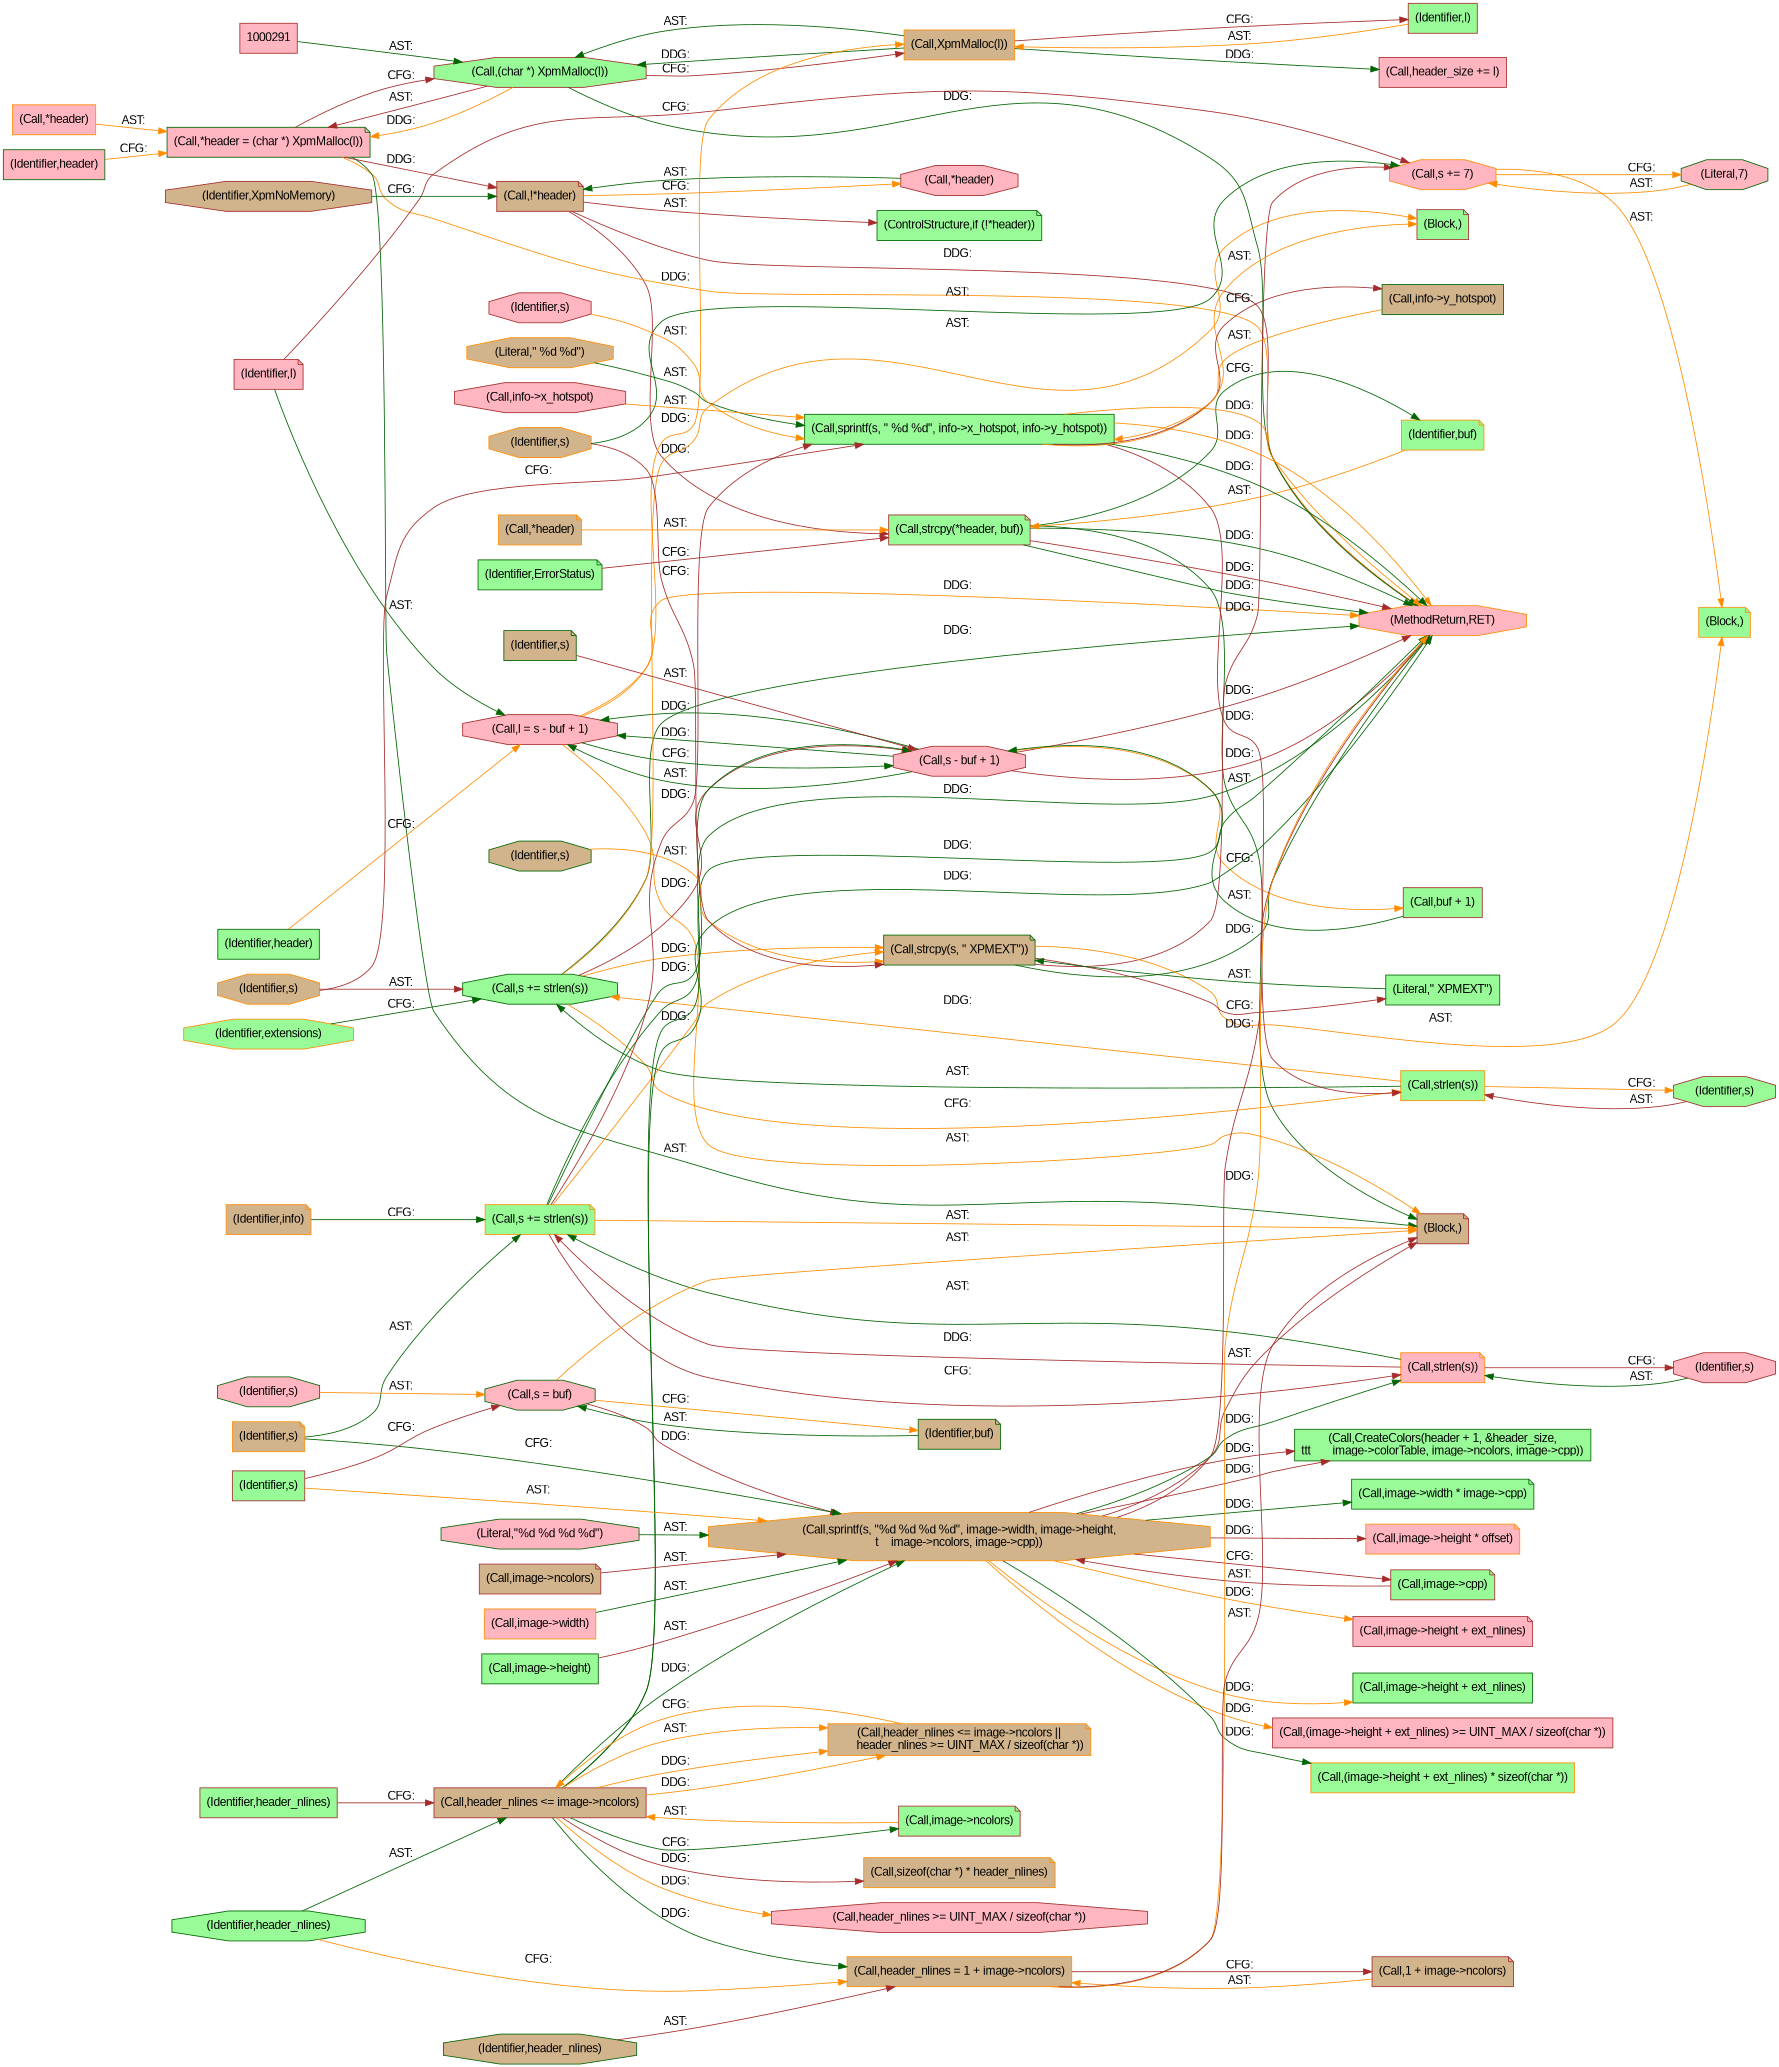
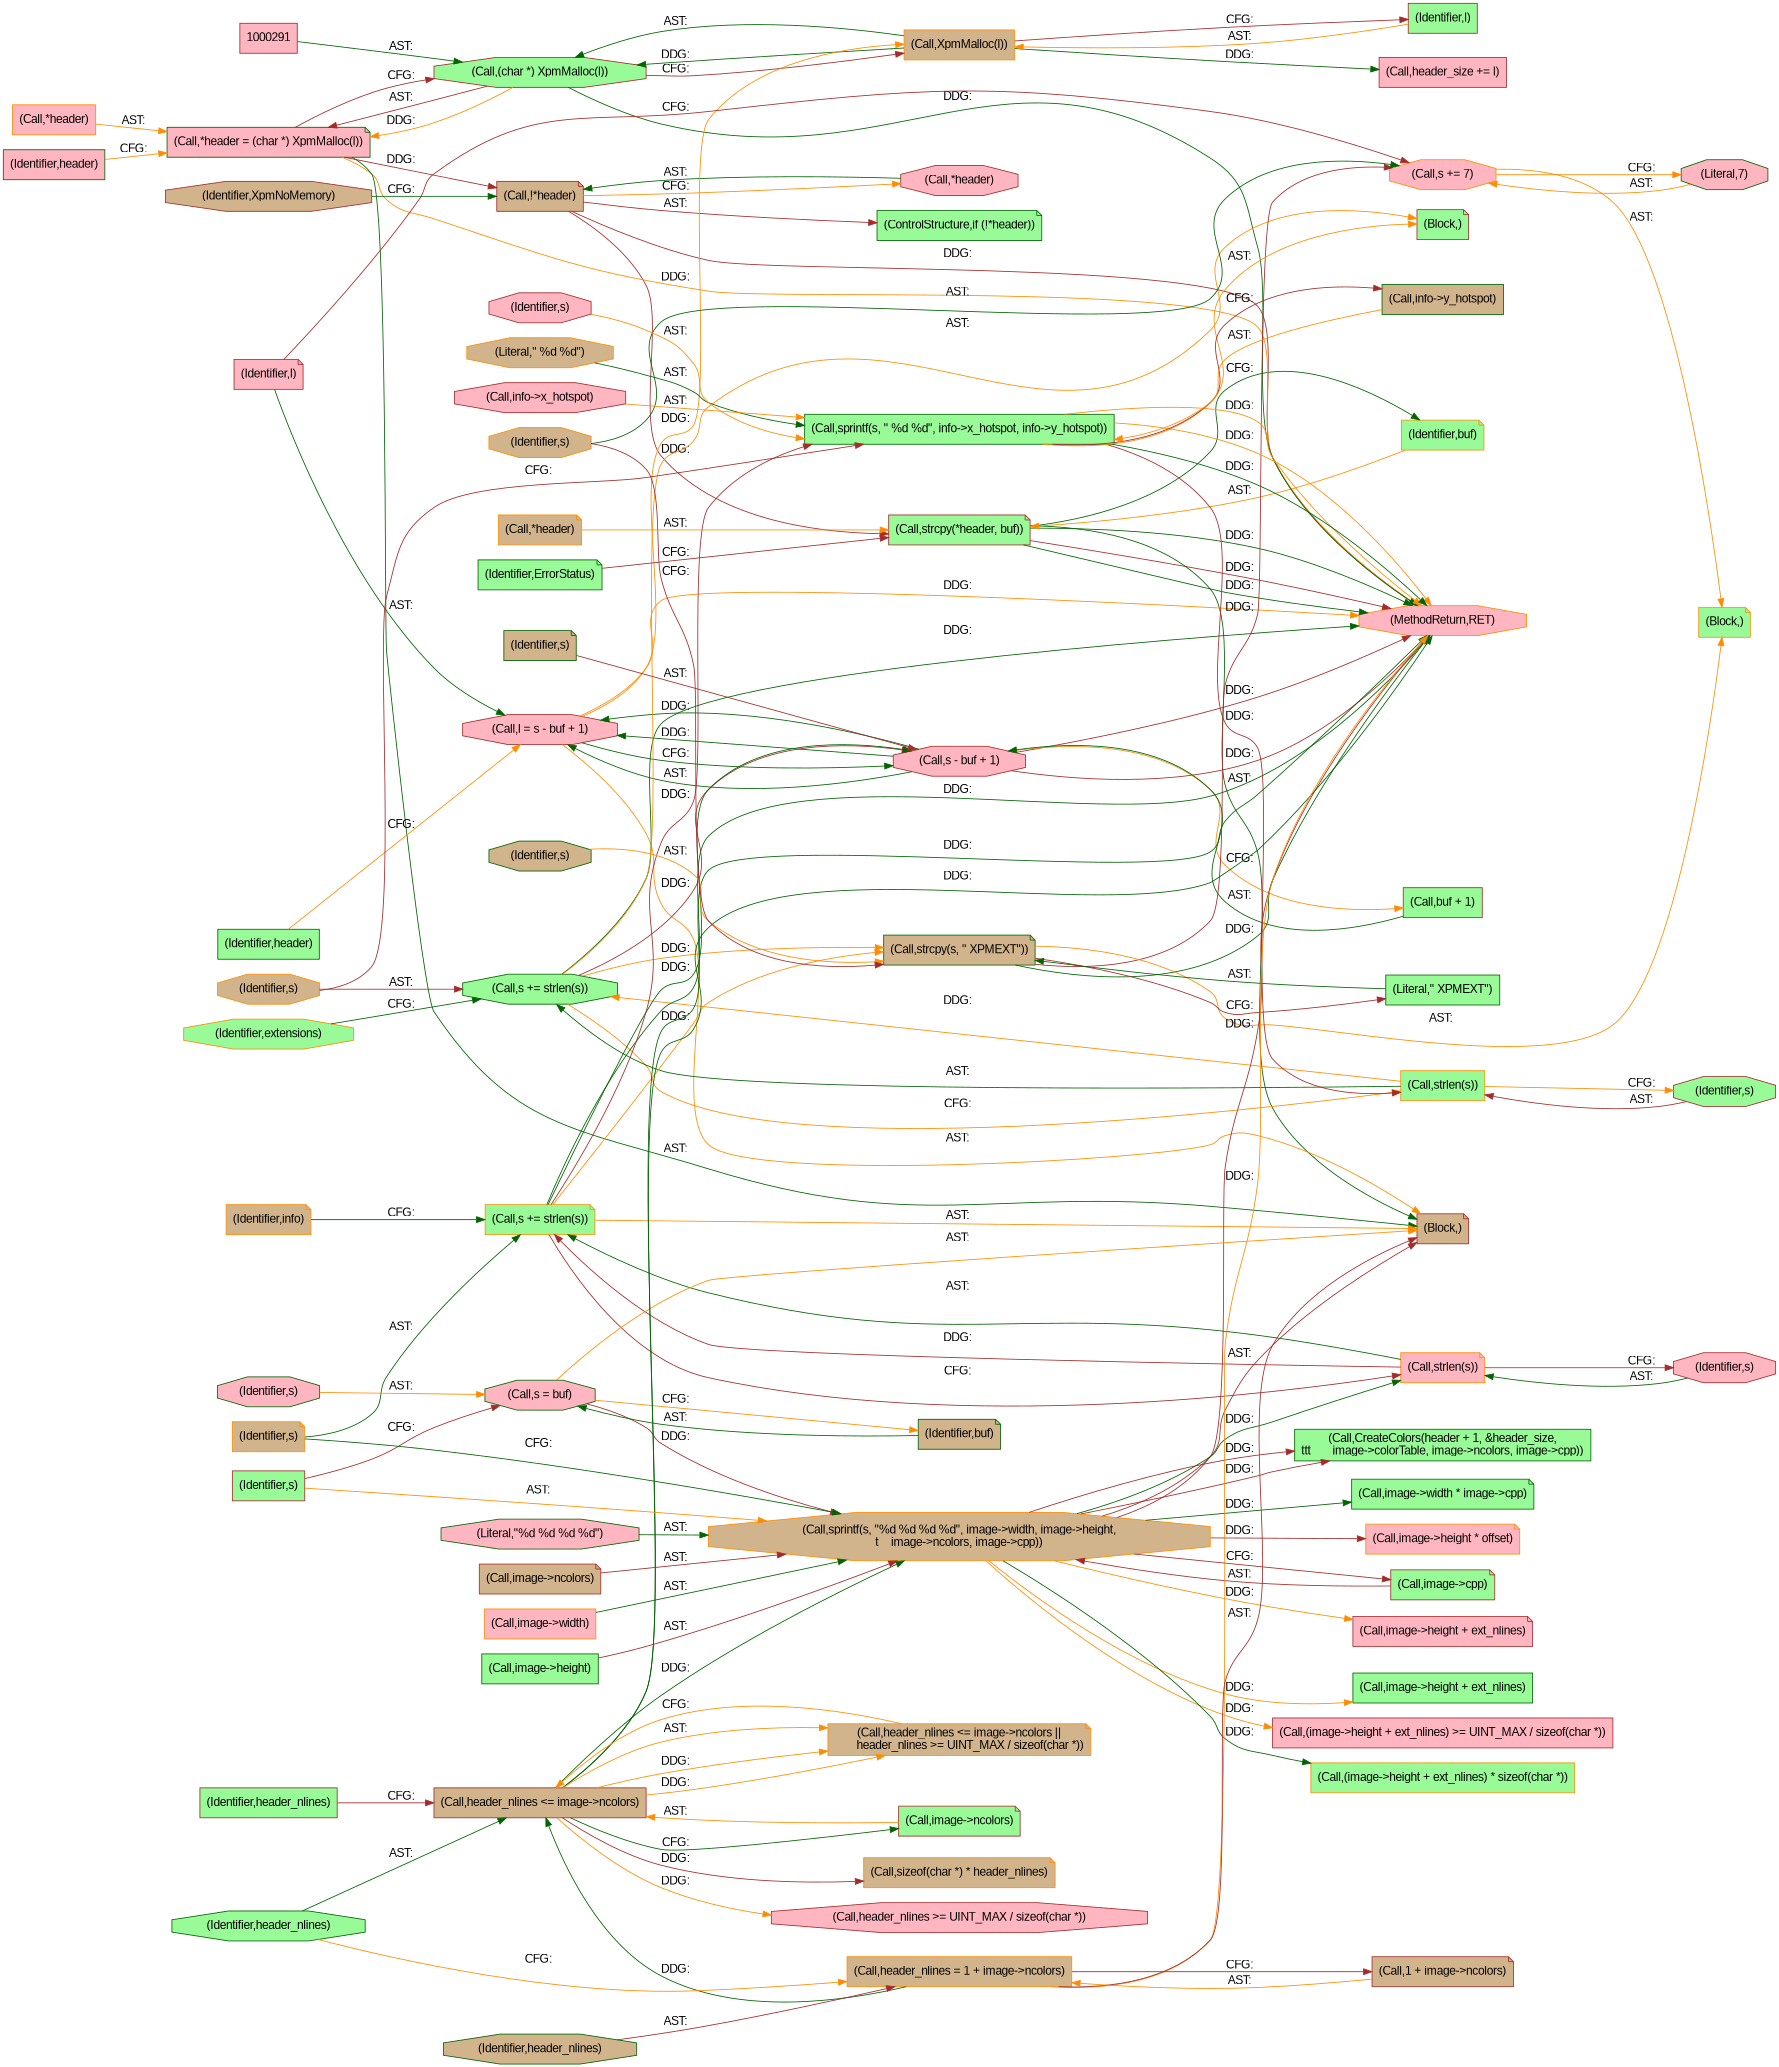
(678, 1927) -> (678, 1983)
